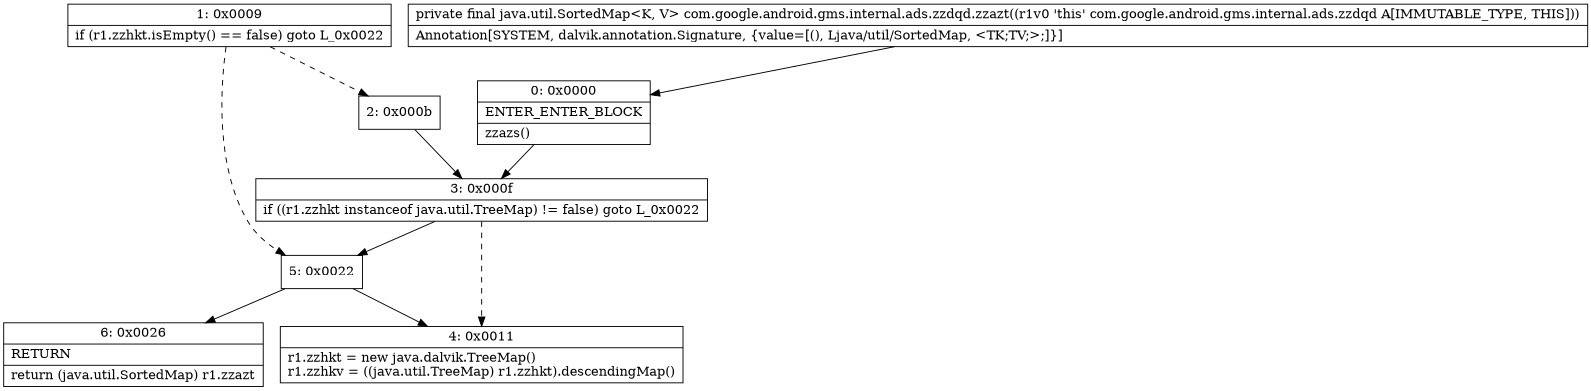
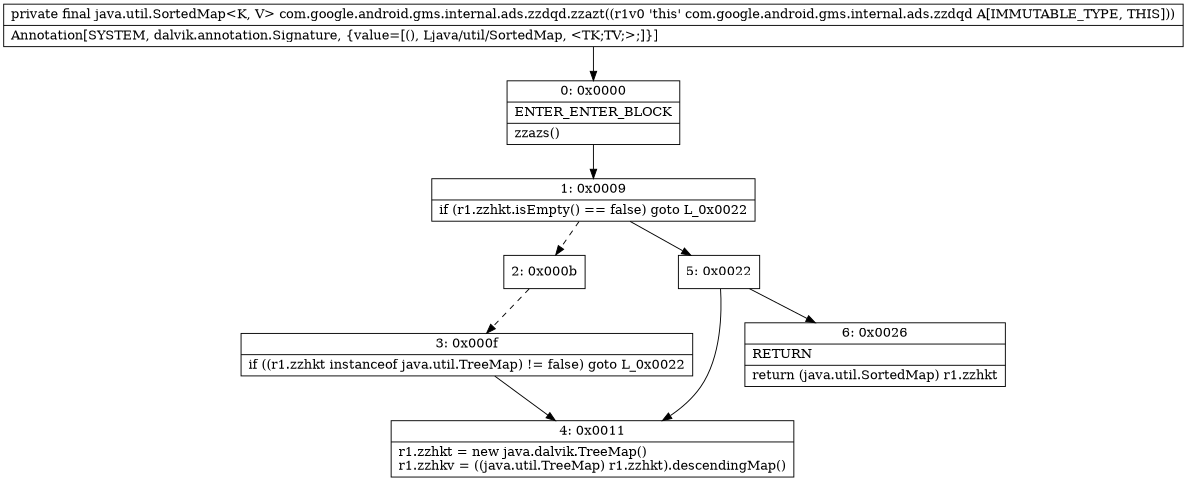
(435, 151) -> (511, 308)
(226, 157) -> (656, 236)
(521, 158) -> (593, 157)
(401, 236) -> none
(482, 269) -> (521, 396)
(133, 375) -> (875, 375)
